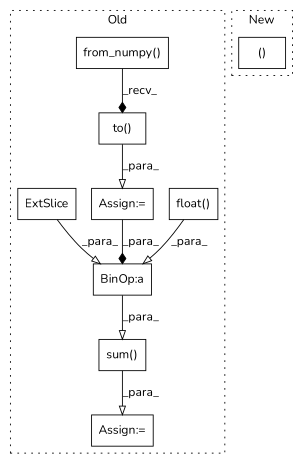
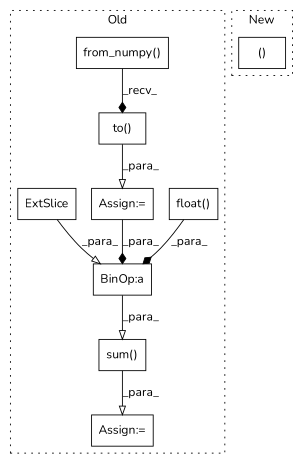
(168, 240) -> (168, 240)
